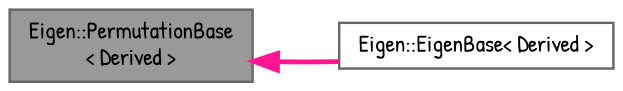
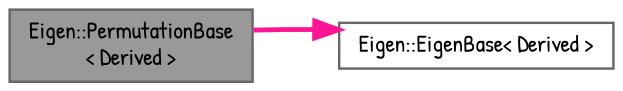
(308, 62) -> (284, 30)
